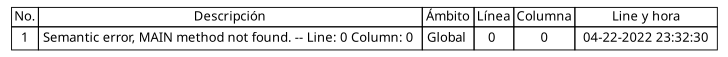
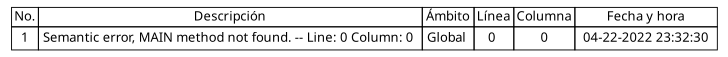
(646, 17) -> (646, 17)
